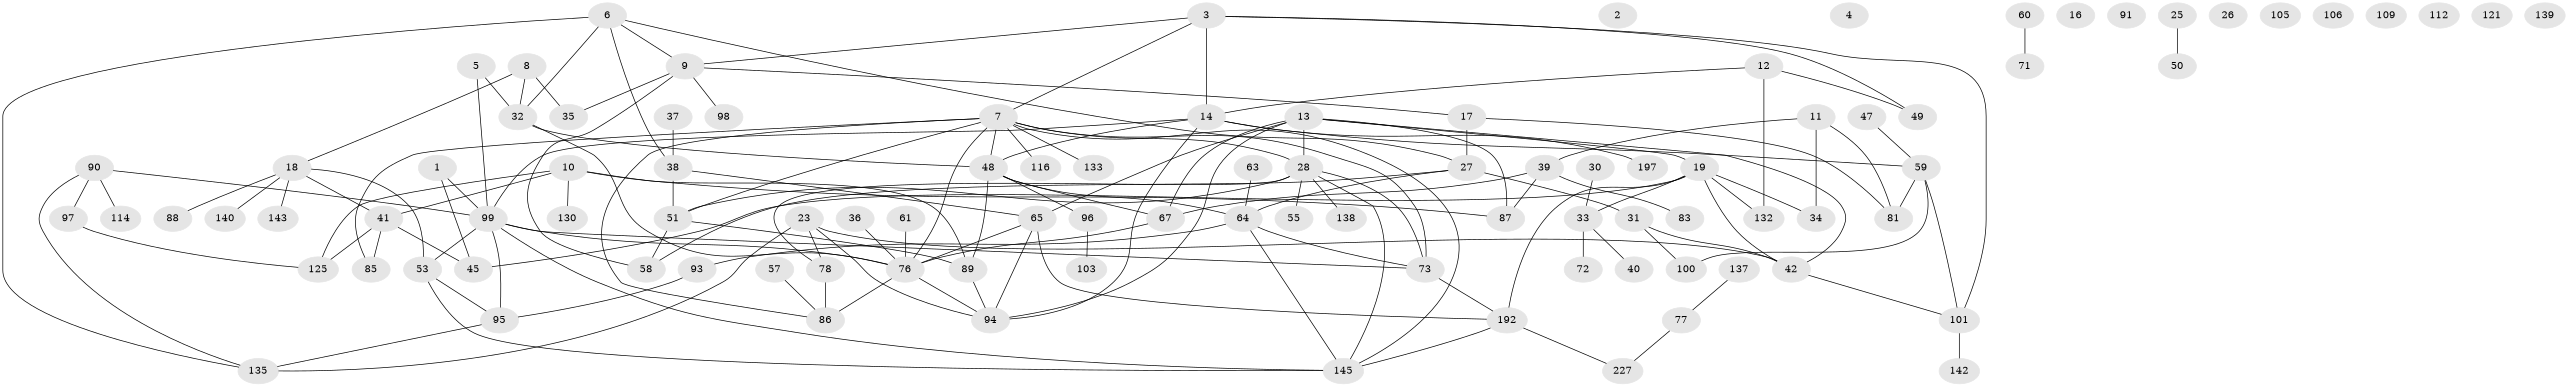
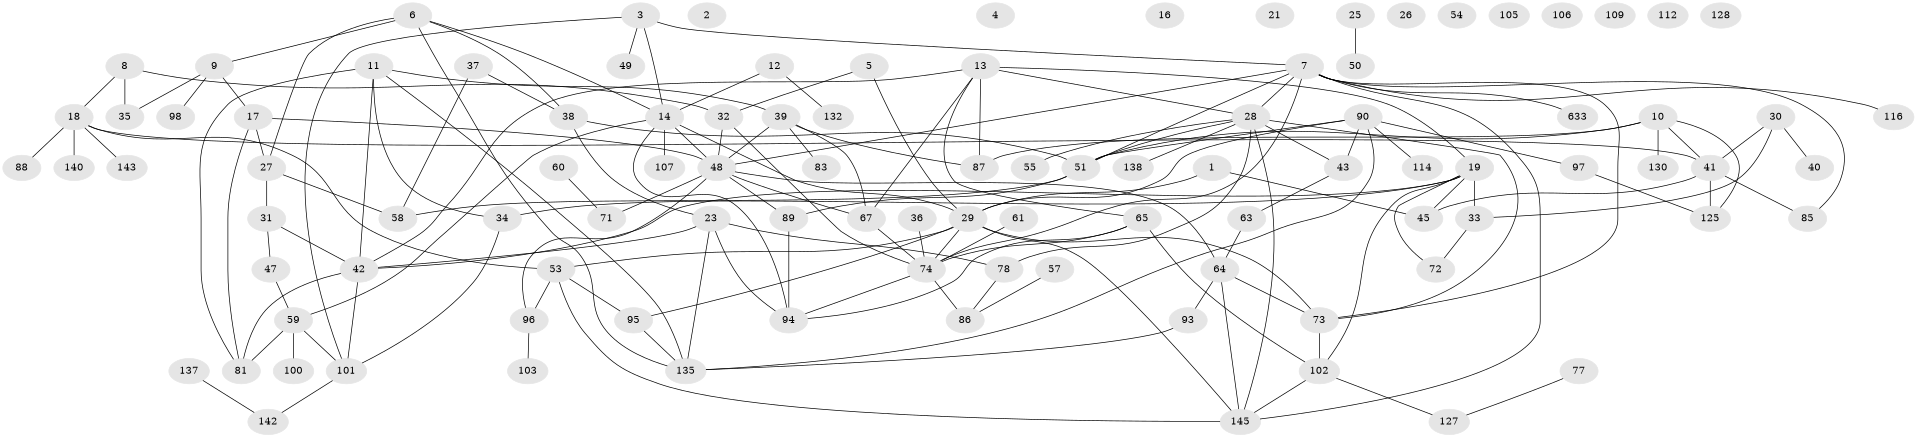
none -> (1457, 16)
(2127, 16) -> (1275, 16)
(2492, 16) -> (1721, 16)
(2545, 16) -> none
(946, 41) -> none
(563, 67) -> (542, 60)
(1843, 88) -> none
none -> (488, 131)
none -> (1220, 138)
none -> (1743, 143)
none -> (741, 149)
(647, 156) -> none
(537, 166) -> (437, 139)
none -> (367, 168)
(1094, 168) -> (1578, 117)
none -> (1343, 168)
(1647, 168) -> (665, 168)
(750, 183) -> (1312, 132)
(1352, 185) -> none
none -> (668, 191)
(1732, 193) -> (1400, 205)
none -> (541, 198)
(937, 204) -> (623, 187)
(488, 219) -> (968, 219)
(1610, 246) -> (1795, 143)
(1664, 248) -> (269, 244)
(1174, 252) -> none
(905, 270) -> (926, 270)
none -> (543, 295)
(1710, 295) -> (229, 396)
none -> (277, 300)
(601, 301) -> (941, 357)
none -> (444, 311)
(1507, 320) -> (1319, 371)
(1623, 371) -> (1449, 422)
